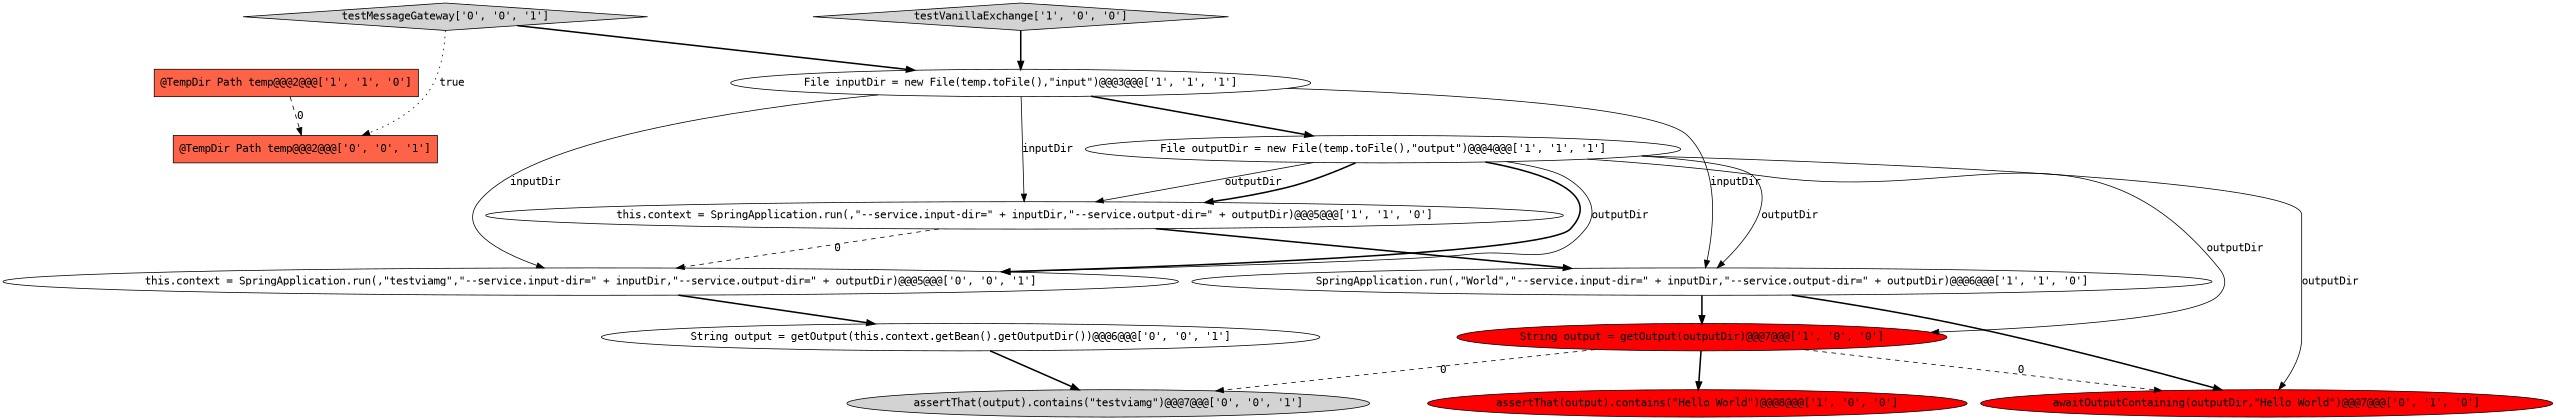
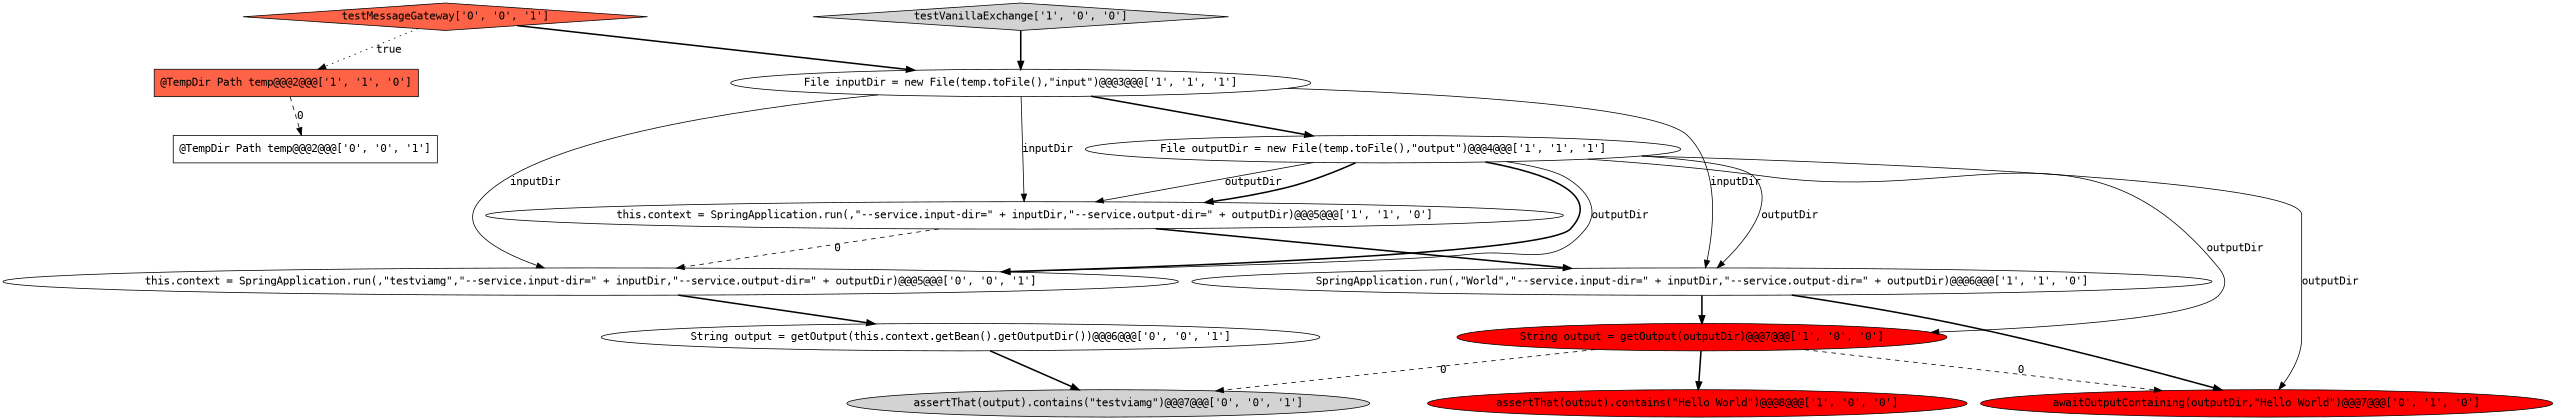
(445, 17) -> (445, 17)
(426, 95) -> (372, 47)
(305, 149) -> (305, 149)
